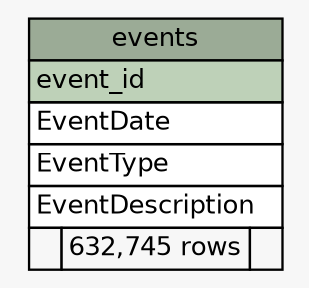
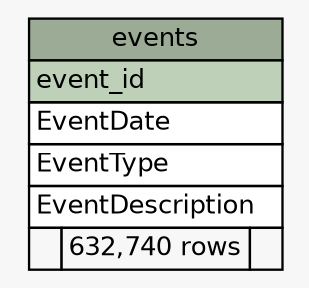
(156, 248) -> (156, 248)
